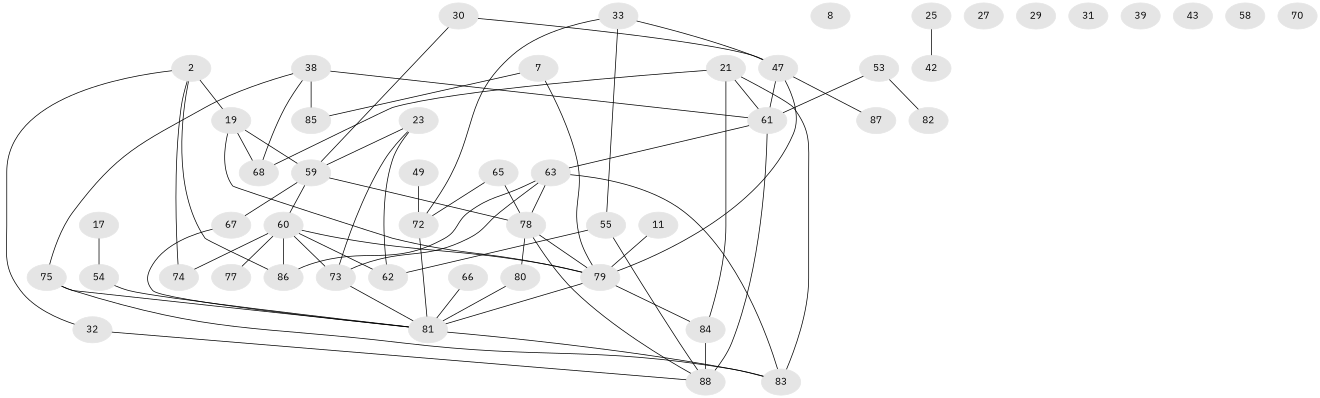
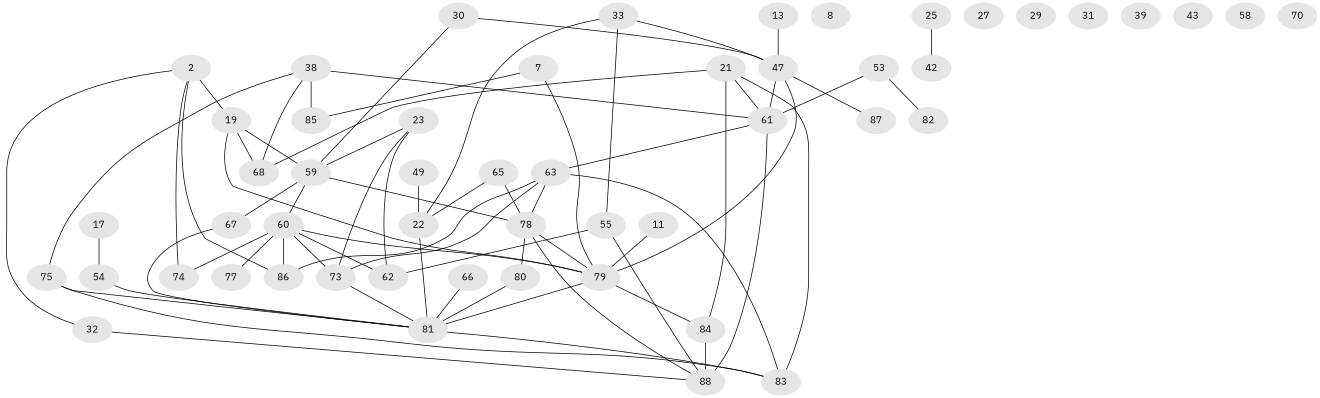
none -> (778, 16)
(419, 225) -> (419, 225)
